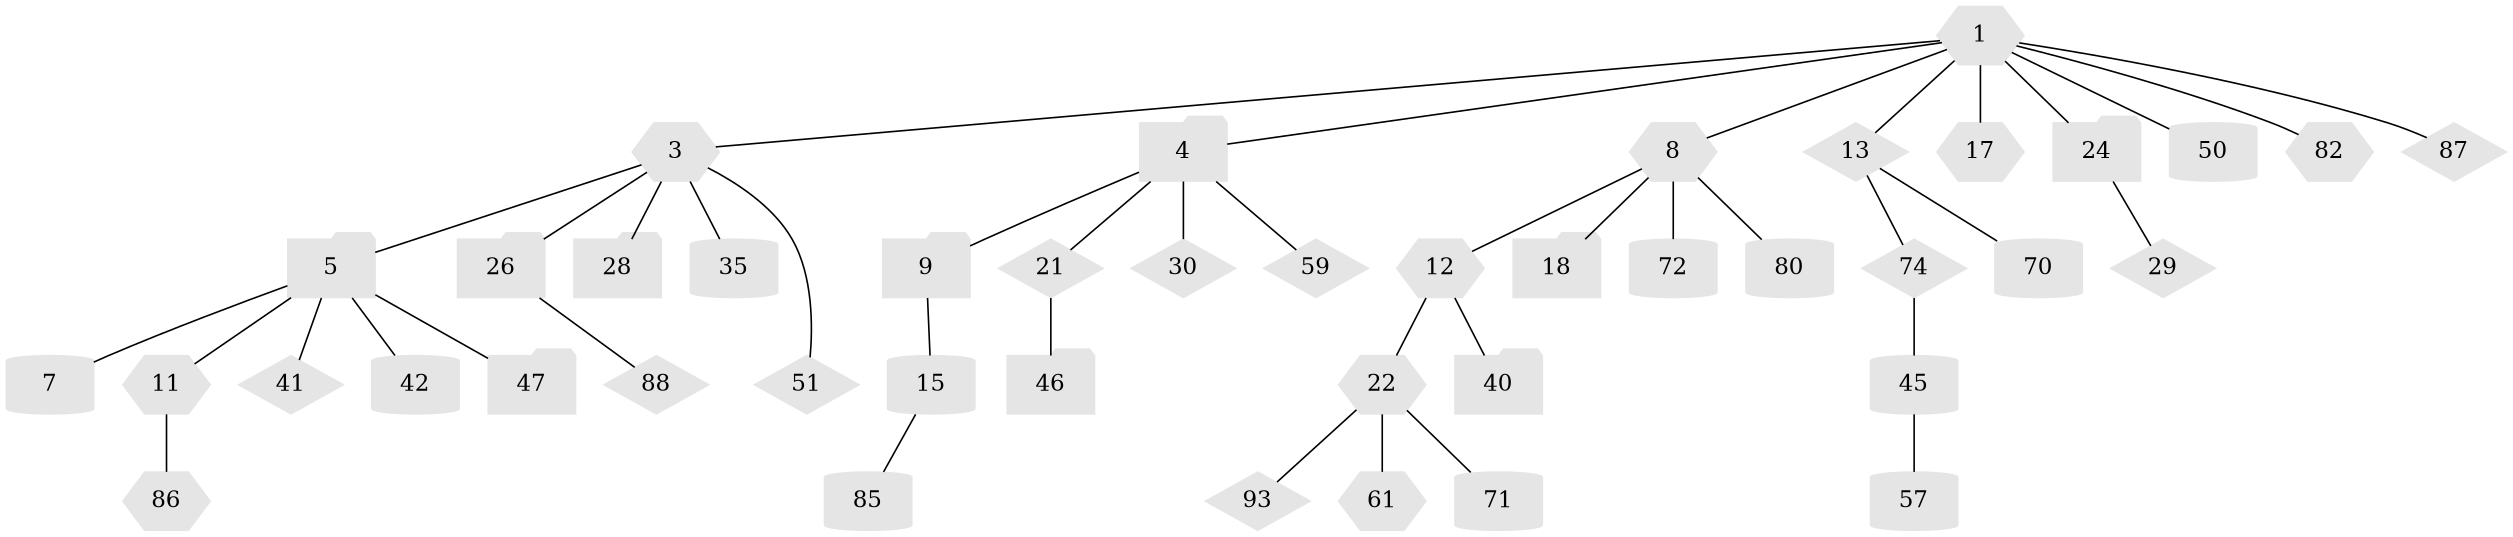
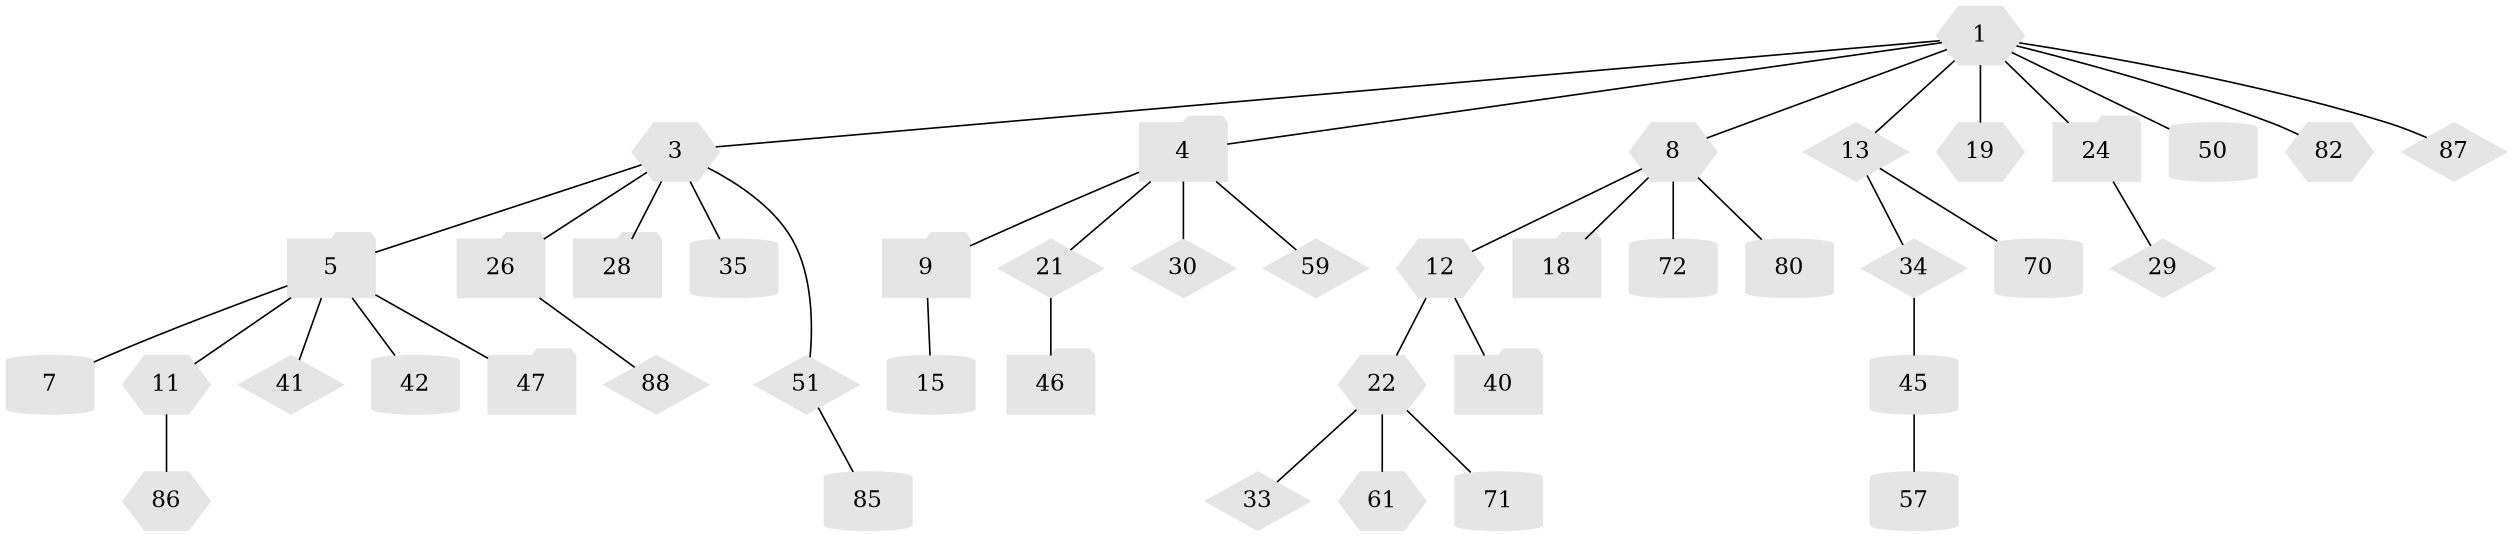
(1980, 152) -> (1980, 152)
(1914, 268) -> (1914, 268)
(900, 443) -> (836, 440)
(1258, 501) -> (1258, 501)
